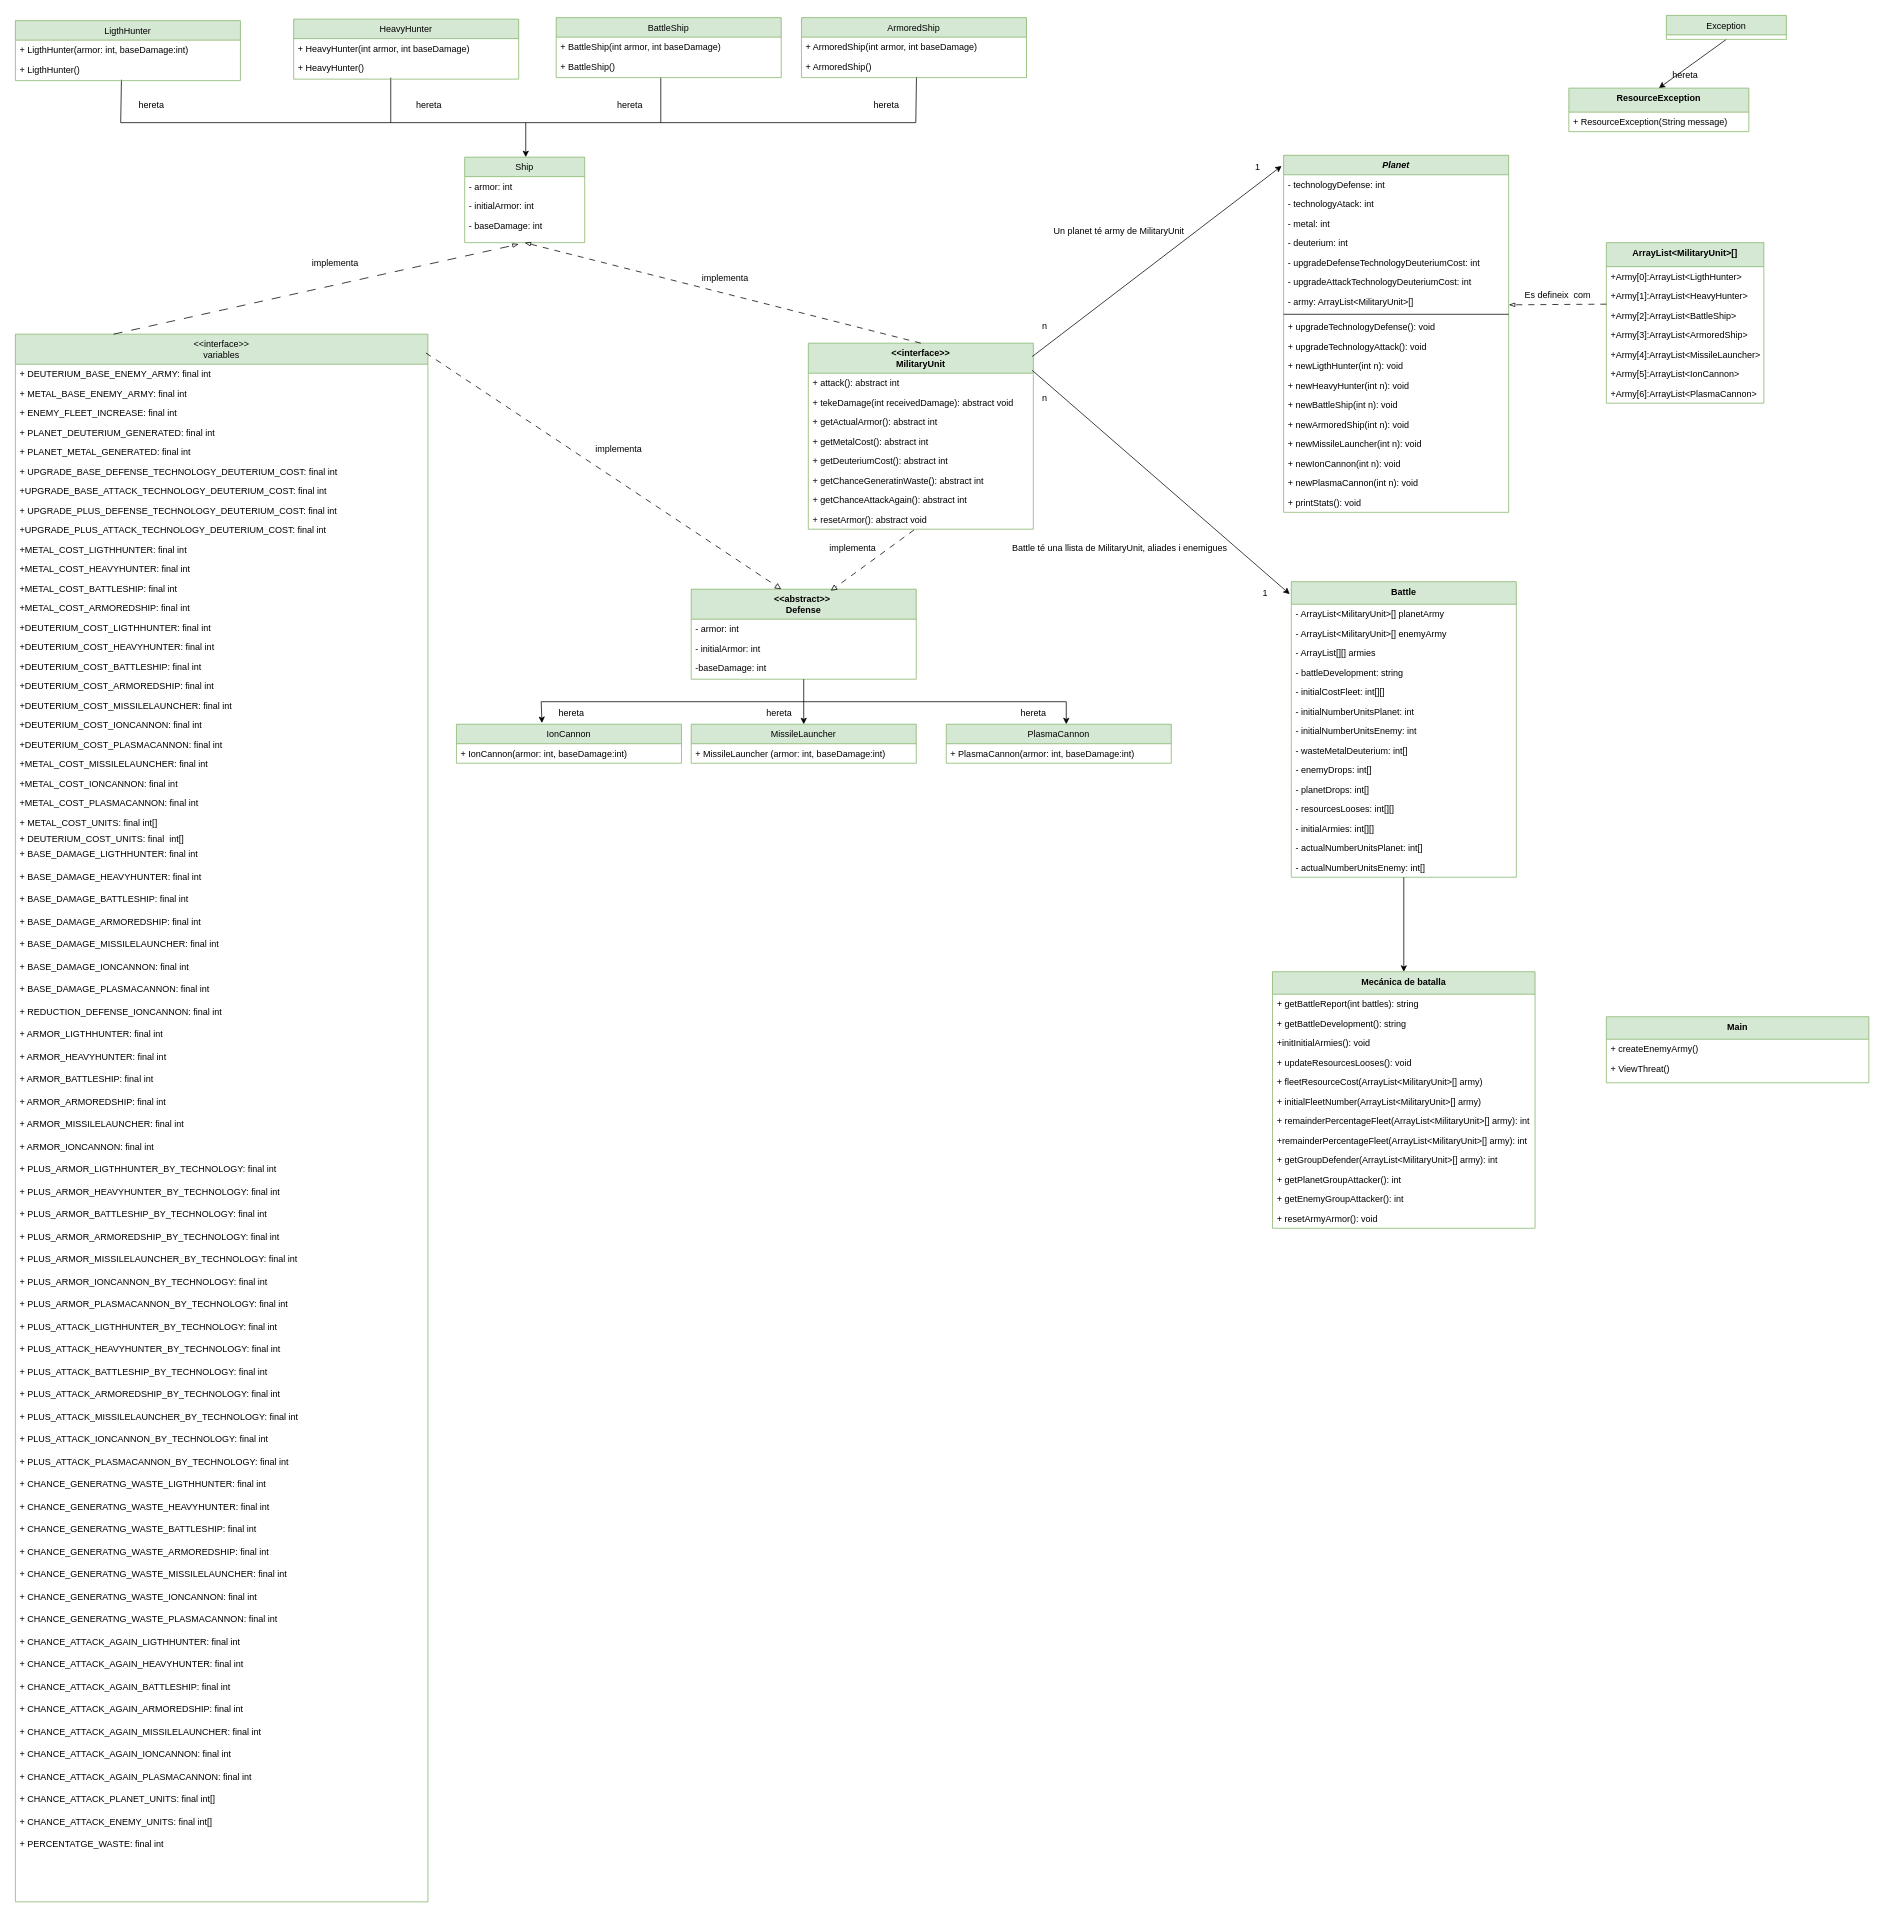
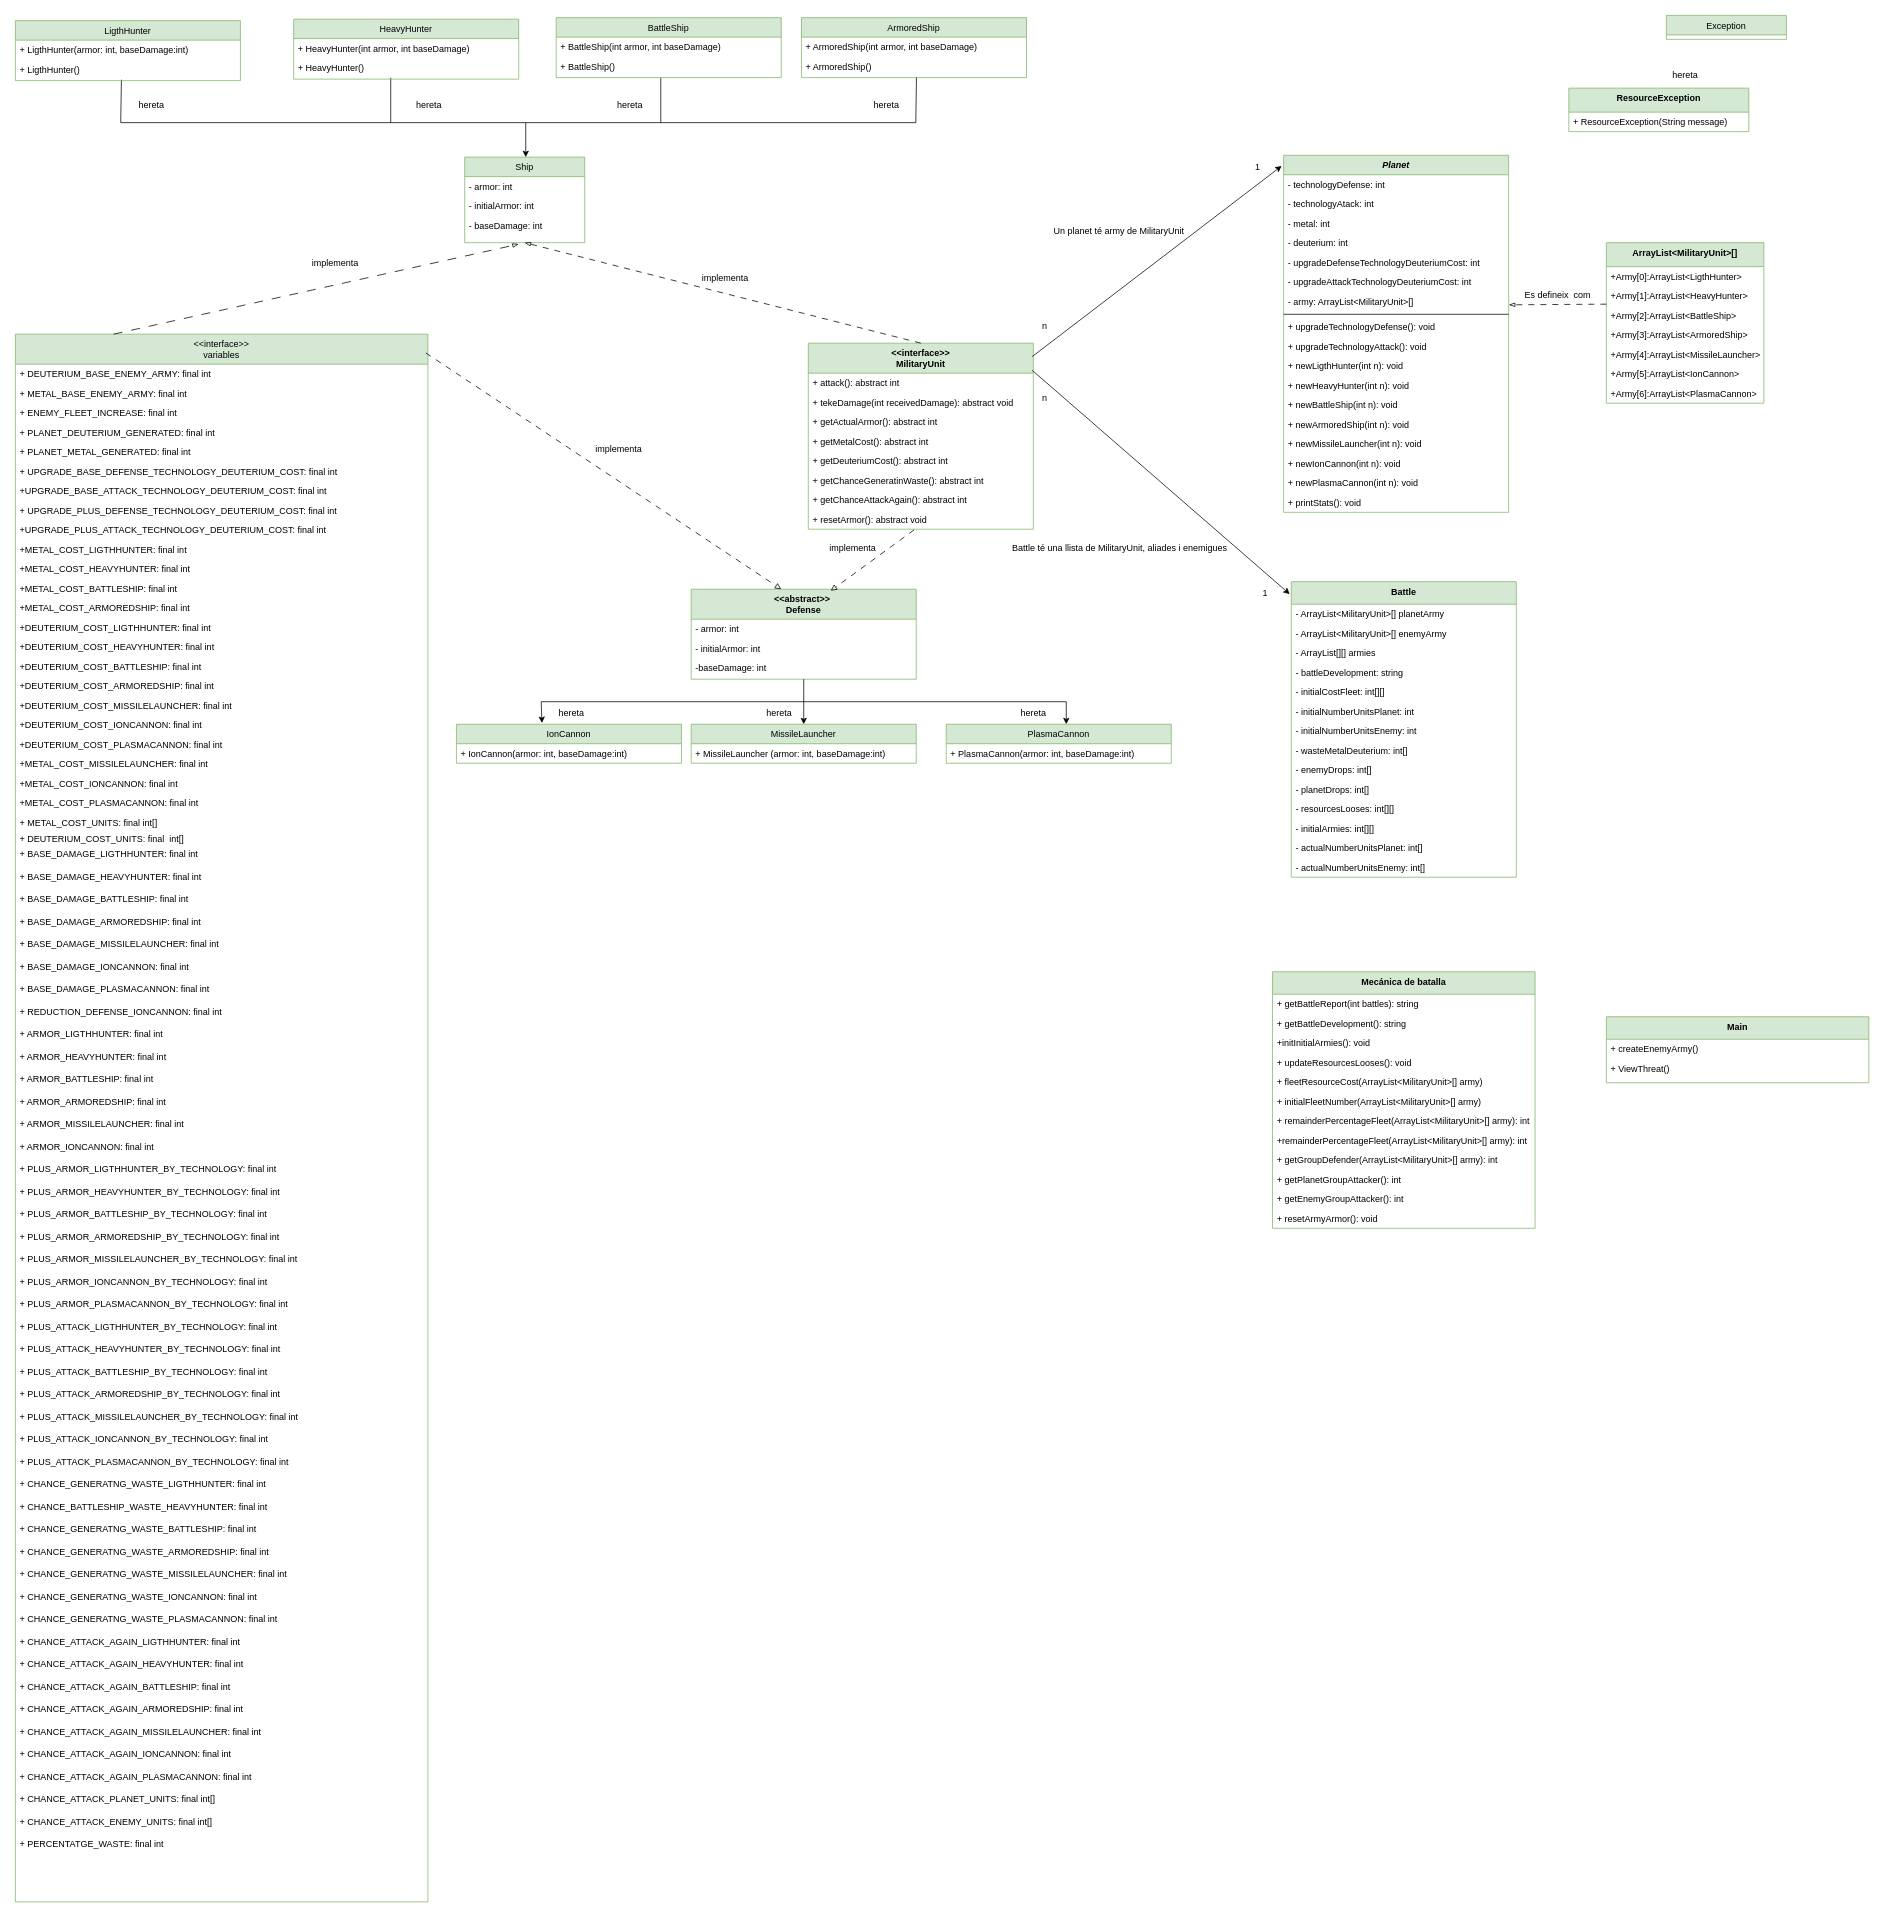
(1693, 63) -> none
(1404, 922) -> none
(130, 1507) -> (132, 1507)
